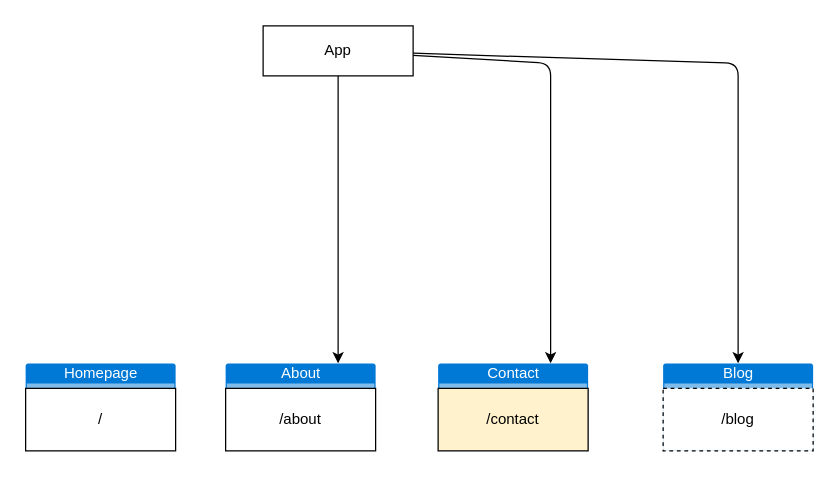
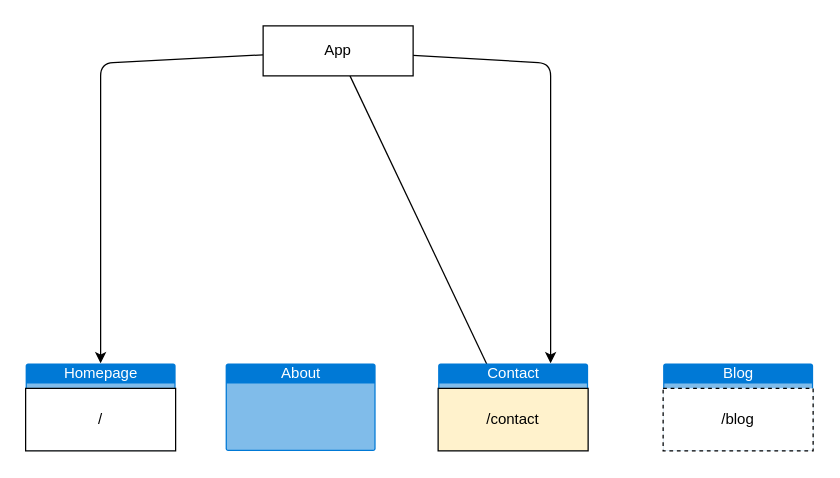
(716, 62) -> none
none -> (101, 132)
(338, 215) -> (418, 220)
(301, 419) -> none
